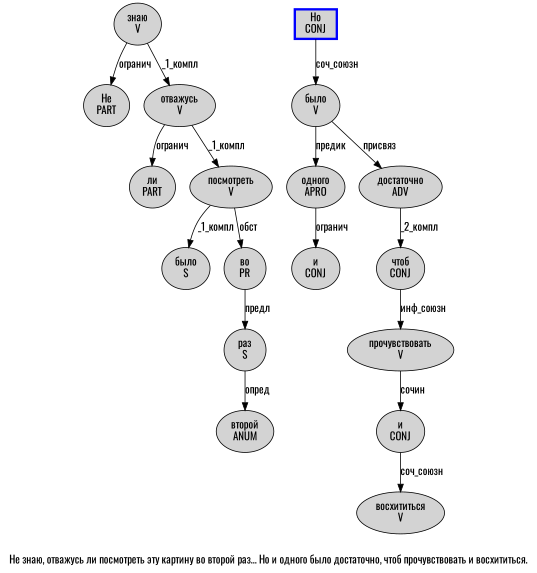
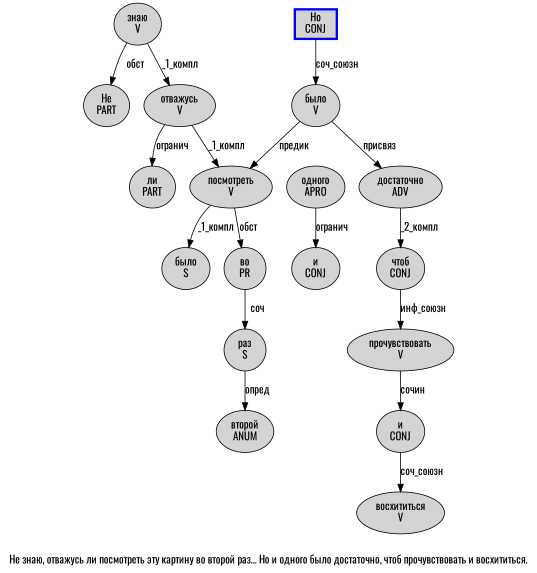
(135, 65) -> (135, 65)
(316, 142) -> (278, 142)
(258, 309) -> (258, 309)
